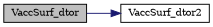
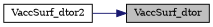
(99, 13) -> (105, 13)
